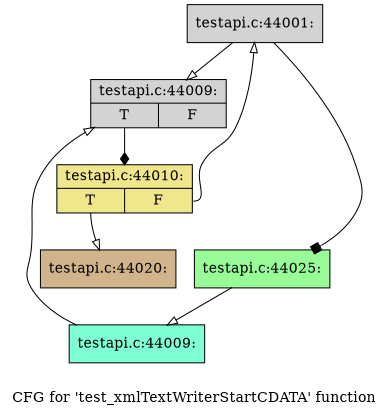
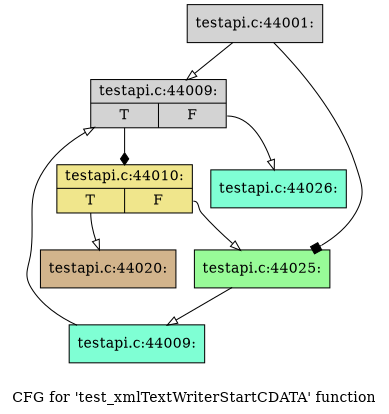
(232, 134) -> (211, 223)
none -> (279, 189)
